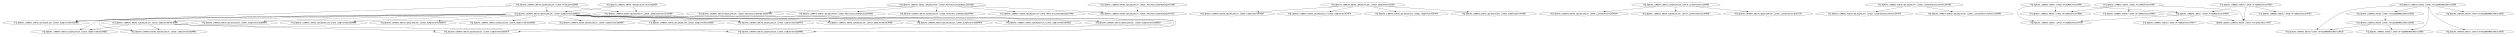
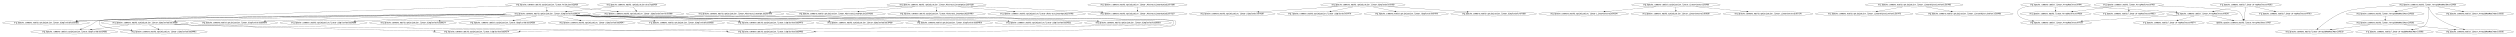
(2389, 27) -> (2429, 27)
